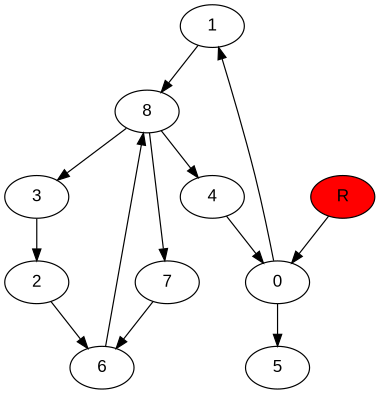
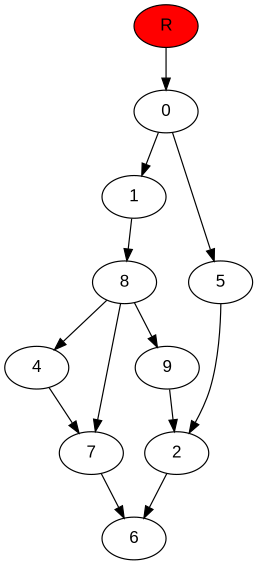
(37, 197) -> (167, 368)
(241, 235) -> (61, 405)
(123, 246) -> none
none -> (216, 365)
